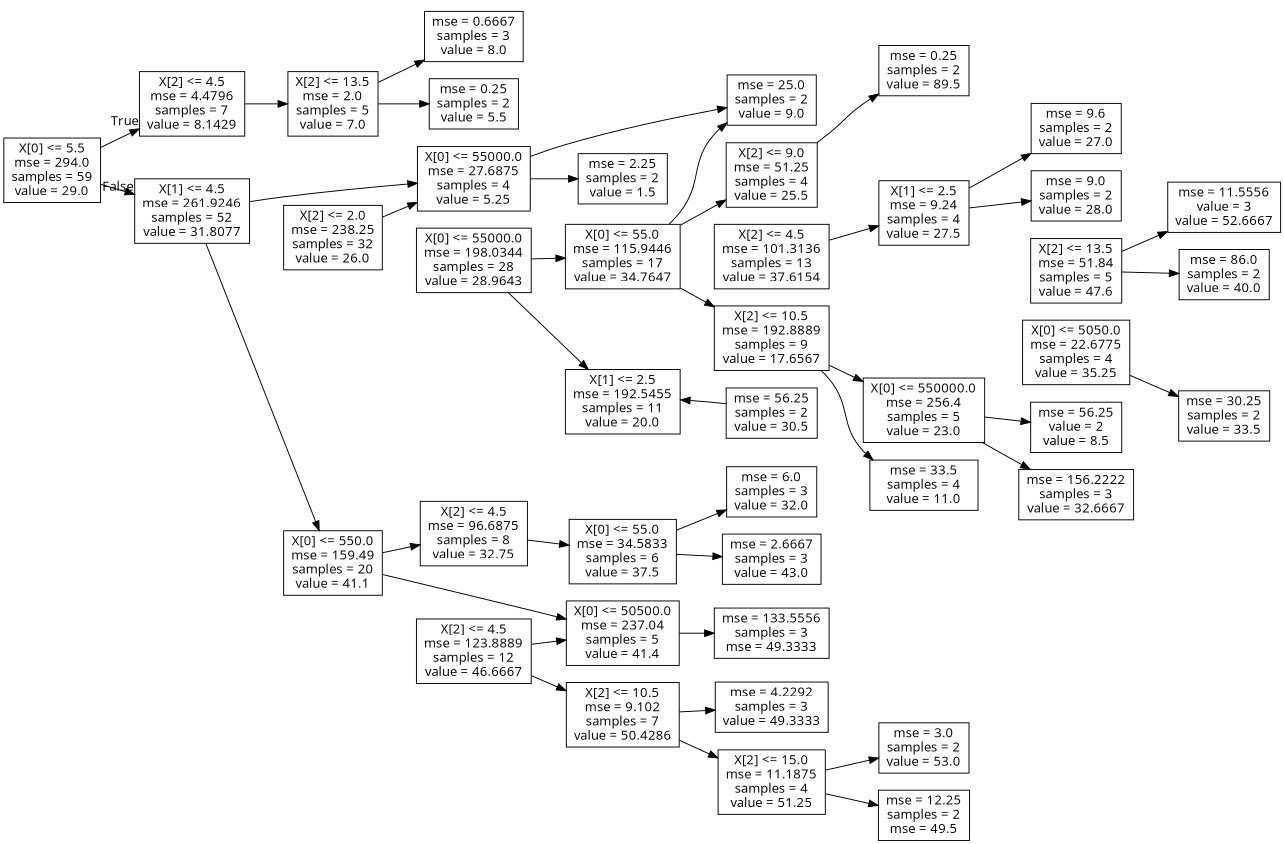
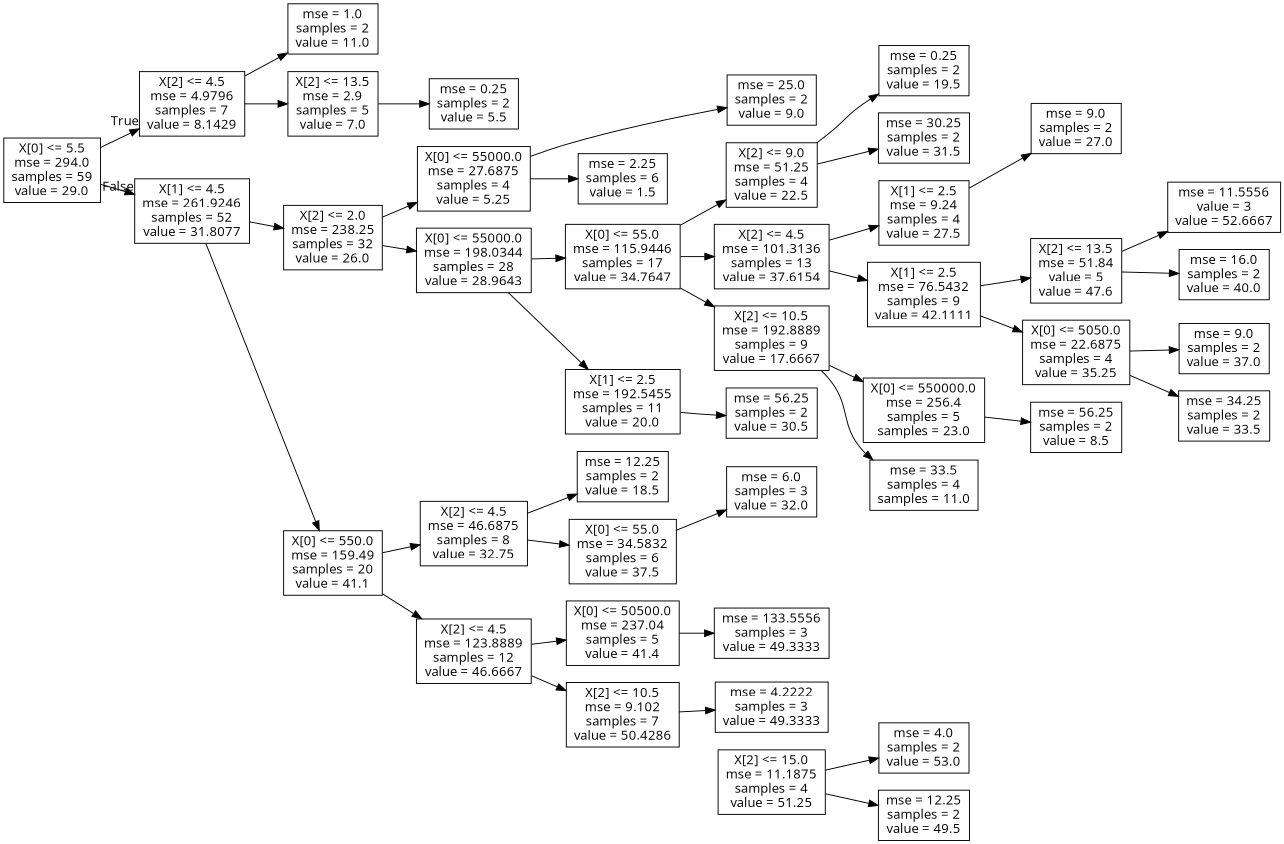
none -> (333, 29)
(474, 37) -> none
(924, 71) -> (924, 71)
(192, 104) -> (192, 104)
(333, 104) -> (333, 104)
(1076, 129) -> (1076, 129)
none -> (924, 138)
(772, 175) -> (772, 175)
(696, 177) -> (693, 257)
(623, 179) -> (623, 179)
(328, 192) -> (262, 224)
(1076, 196) -> none
none -> (395, 248)
(1076, 271) -> (1076, 271)
(1224, 275) -> (1224, 275)
none -> (924, 295)
(772, 338) -> (772, 338)
none -> (1224, 349)
(1076, 352) -> (1076, 352)
(708, 402) -> (698, 414)
(924, 410) -> (924, 410)
(1224, 416) -> (1224, 416)
(1076, 427) -> (1076, 427)
none -> (623, 477)
(924, 485) -> (924, 485)
(1076, 495) -> none
(474, 534) -> (474, 534)
(623, 552) -> (623, 552)
(772, 559) -> none
(470, 595) -> (398, 604)
(772, 633) -> (772, 633)
(772, 707) -> (772, 707)
(694, 747) -> none
(924, 748) -> (924, 748)
(924, 815) -> (924, 815)
